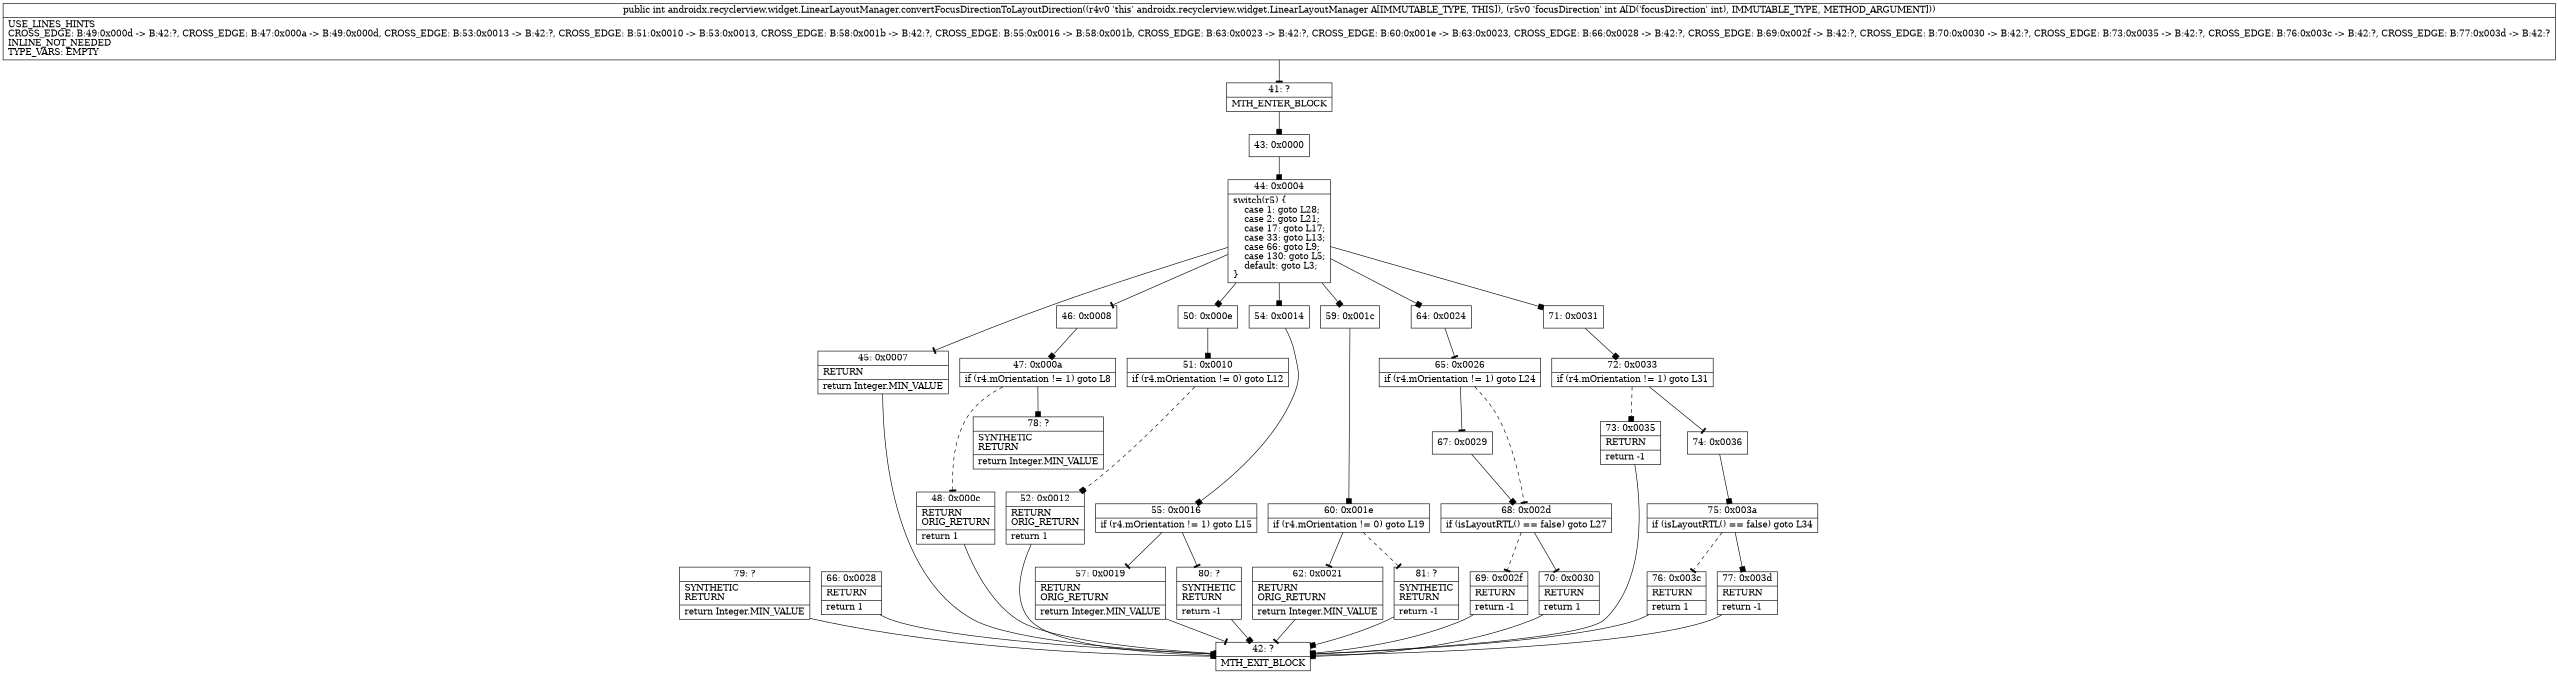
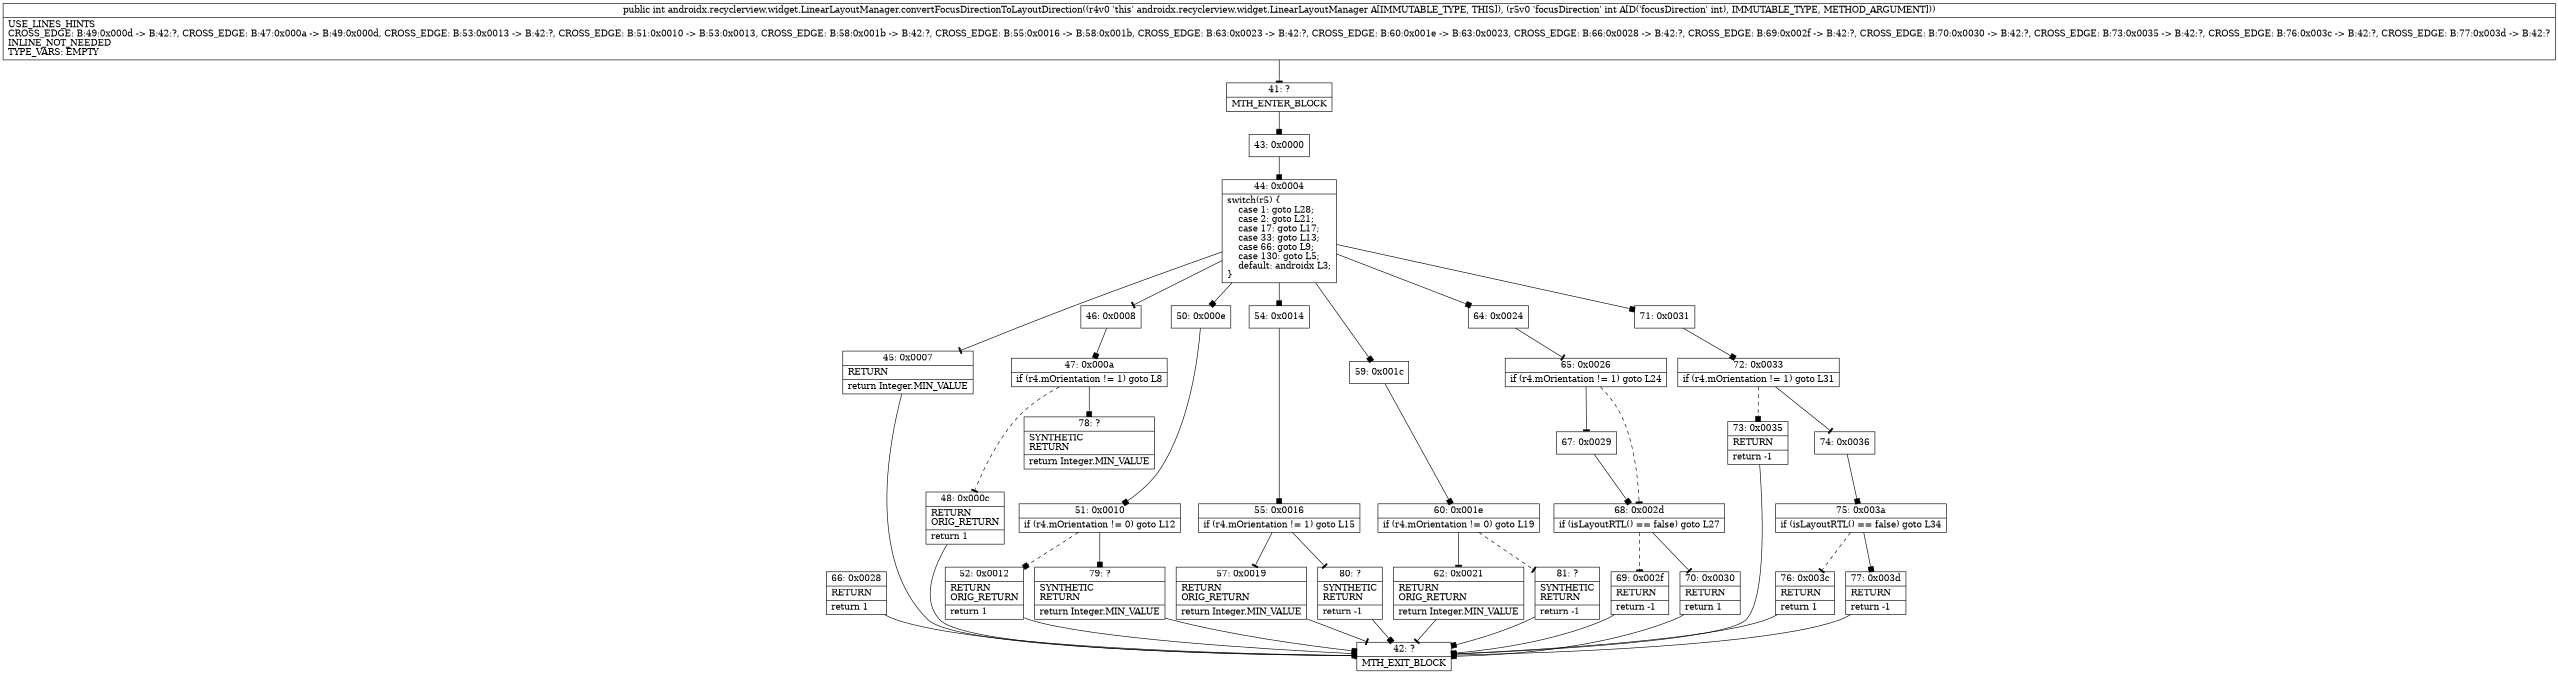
(1275, 266) -> (1279, 266)
none -> (1100, 547)
